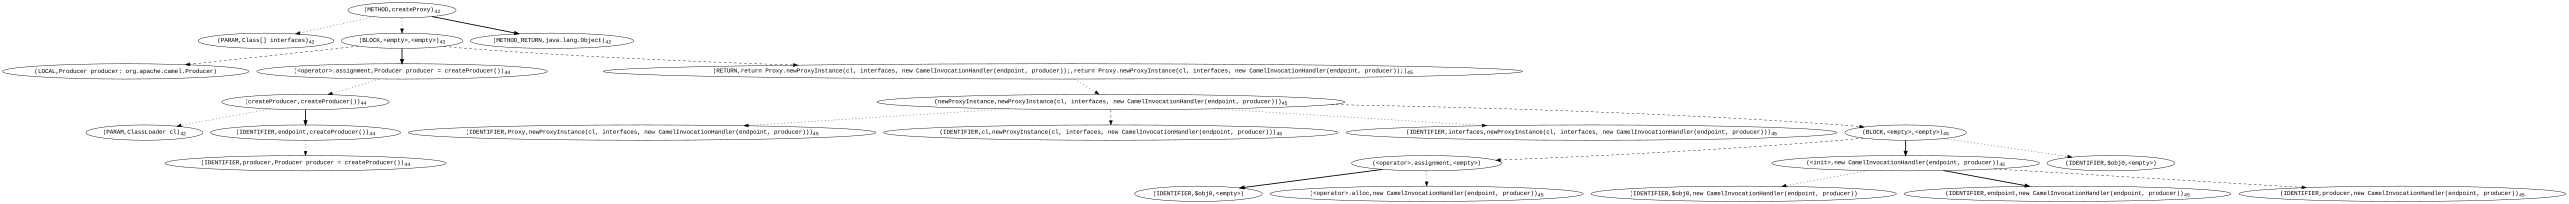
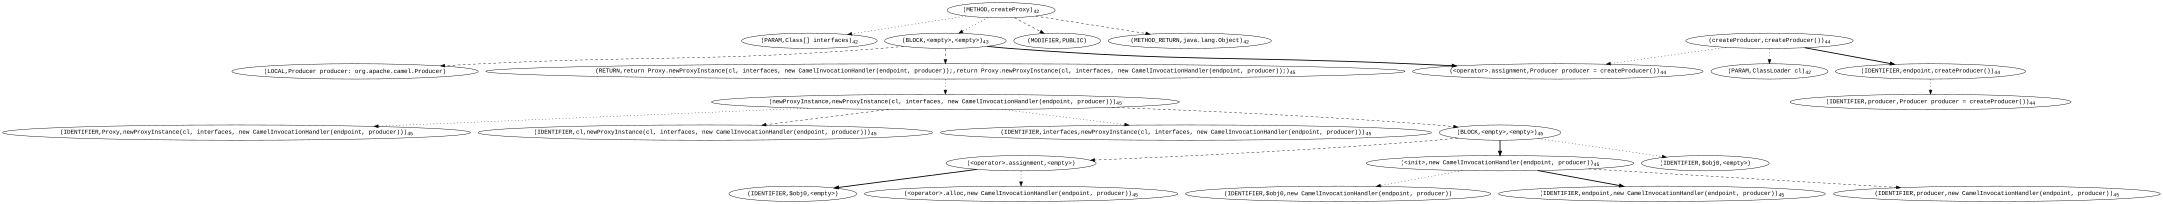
(473, 25) -> (1091, 25)
none -> (1057, 41)
(356, 86) -> (1668, 55)
